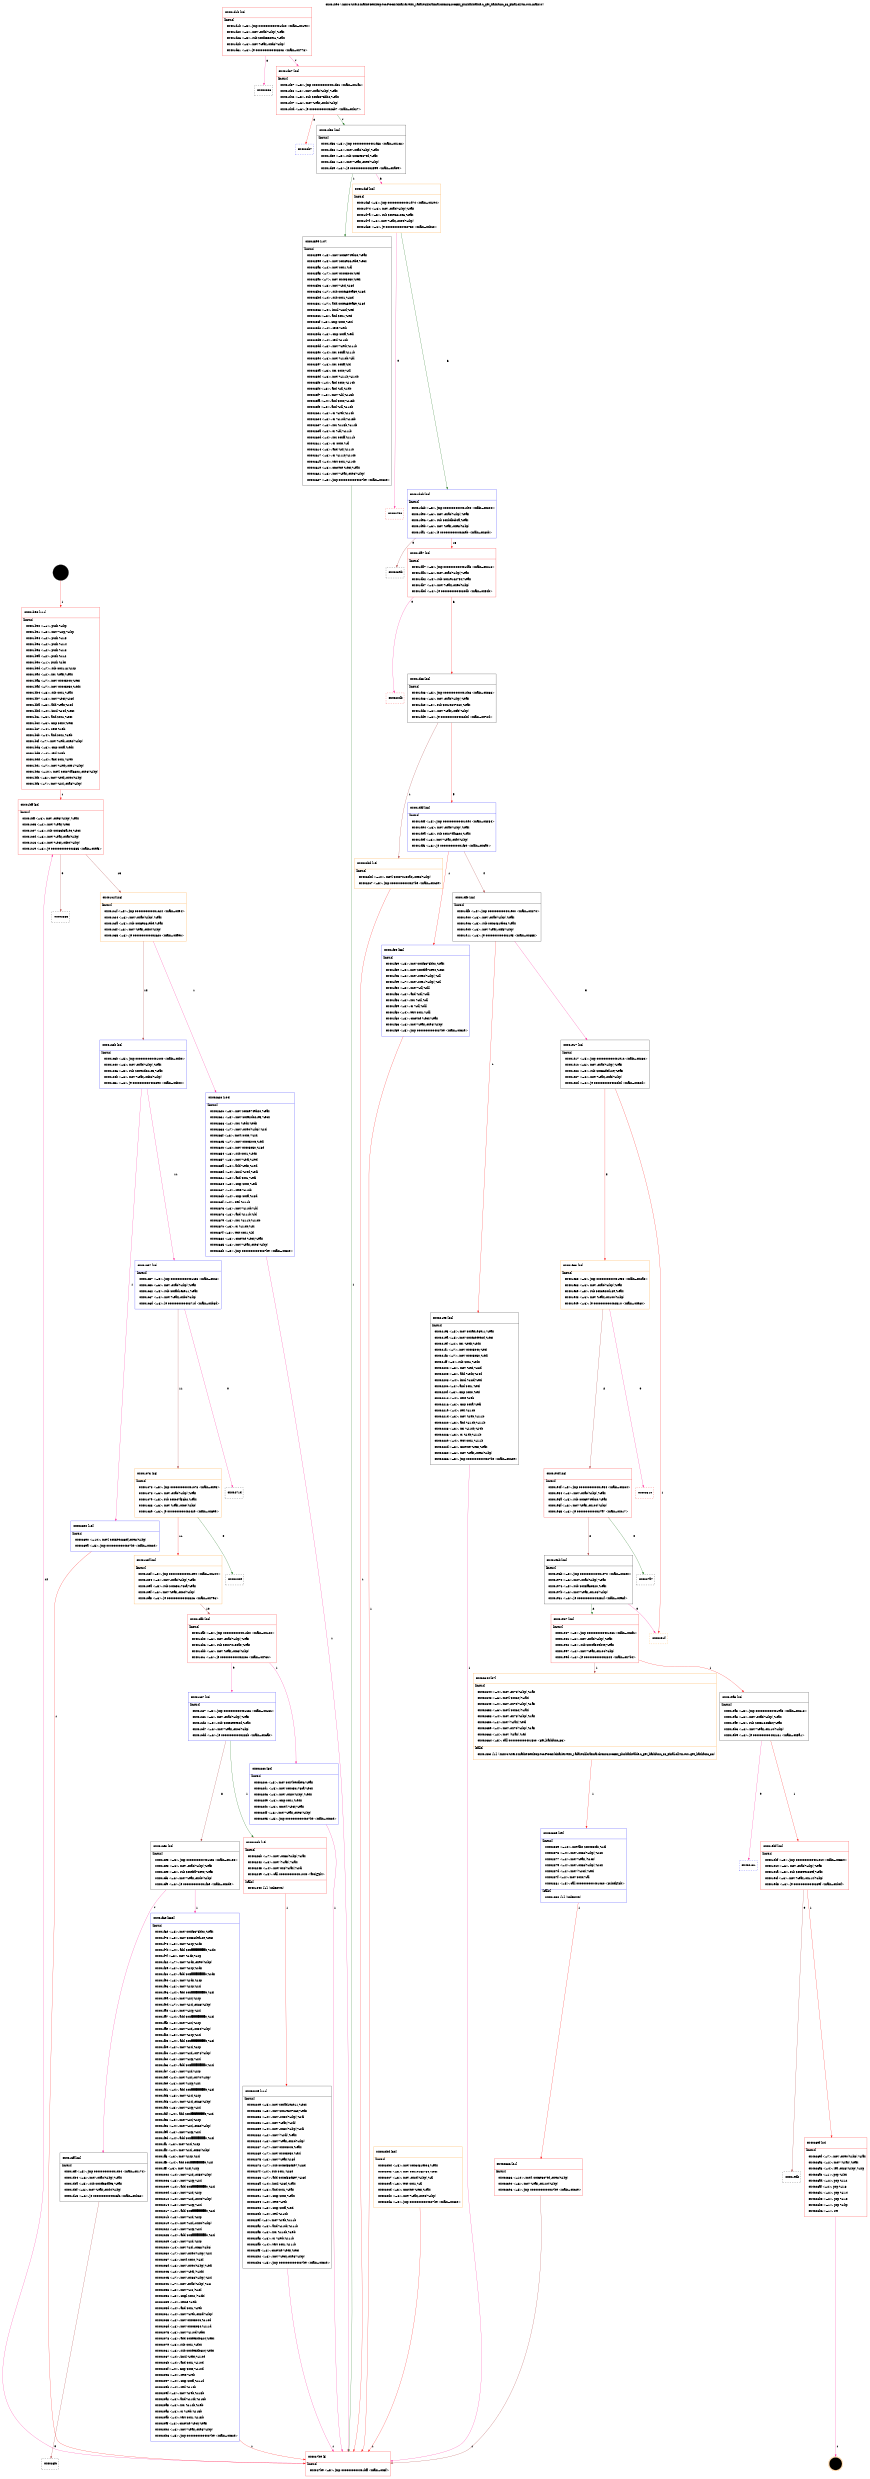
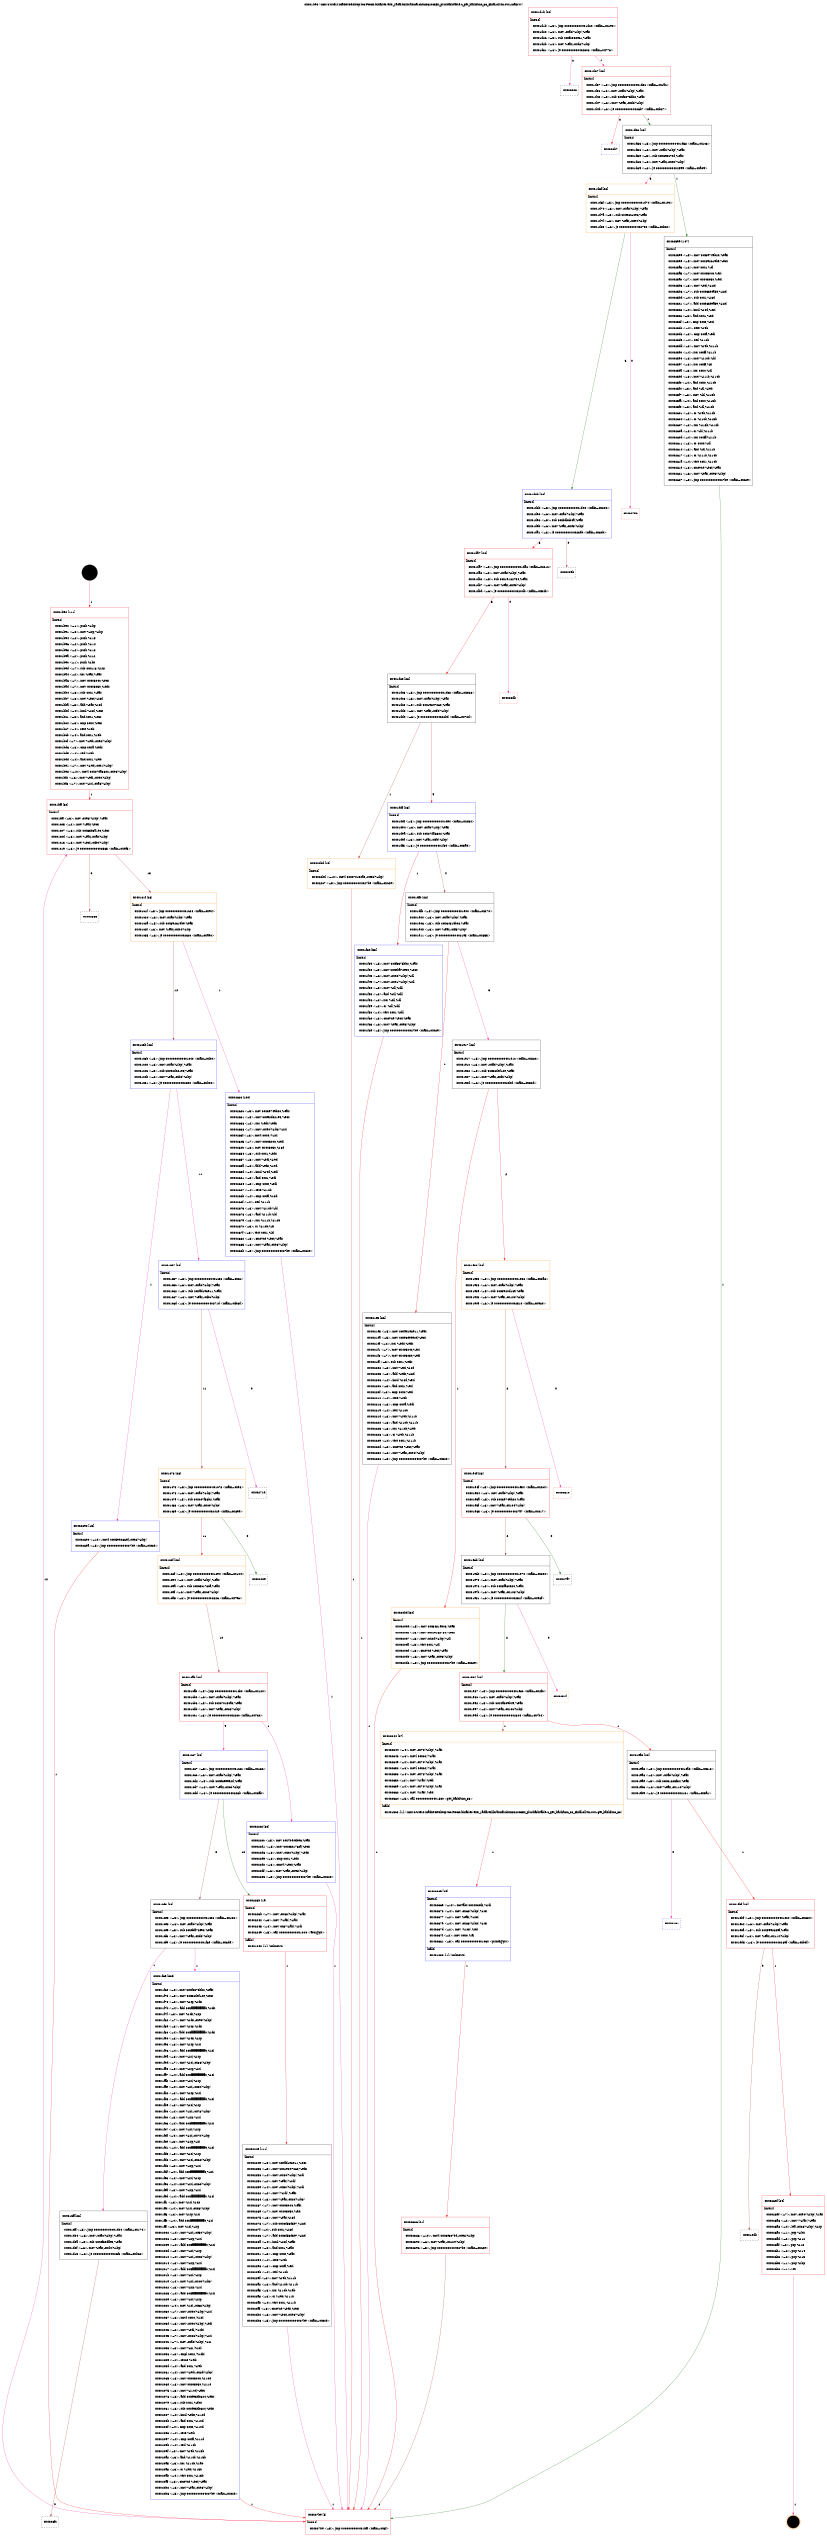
(454, 543) -> (539, 543)
(661, 1357) -> (456, 1346)
(247, 1794) -> (243, 1852)
